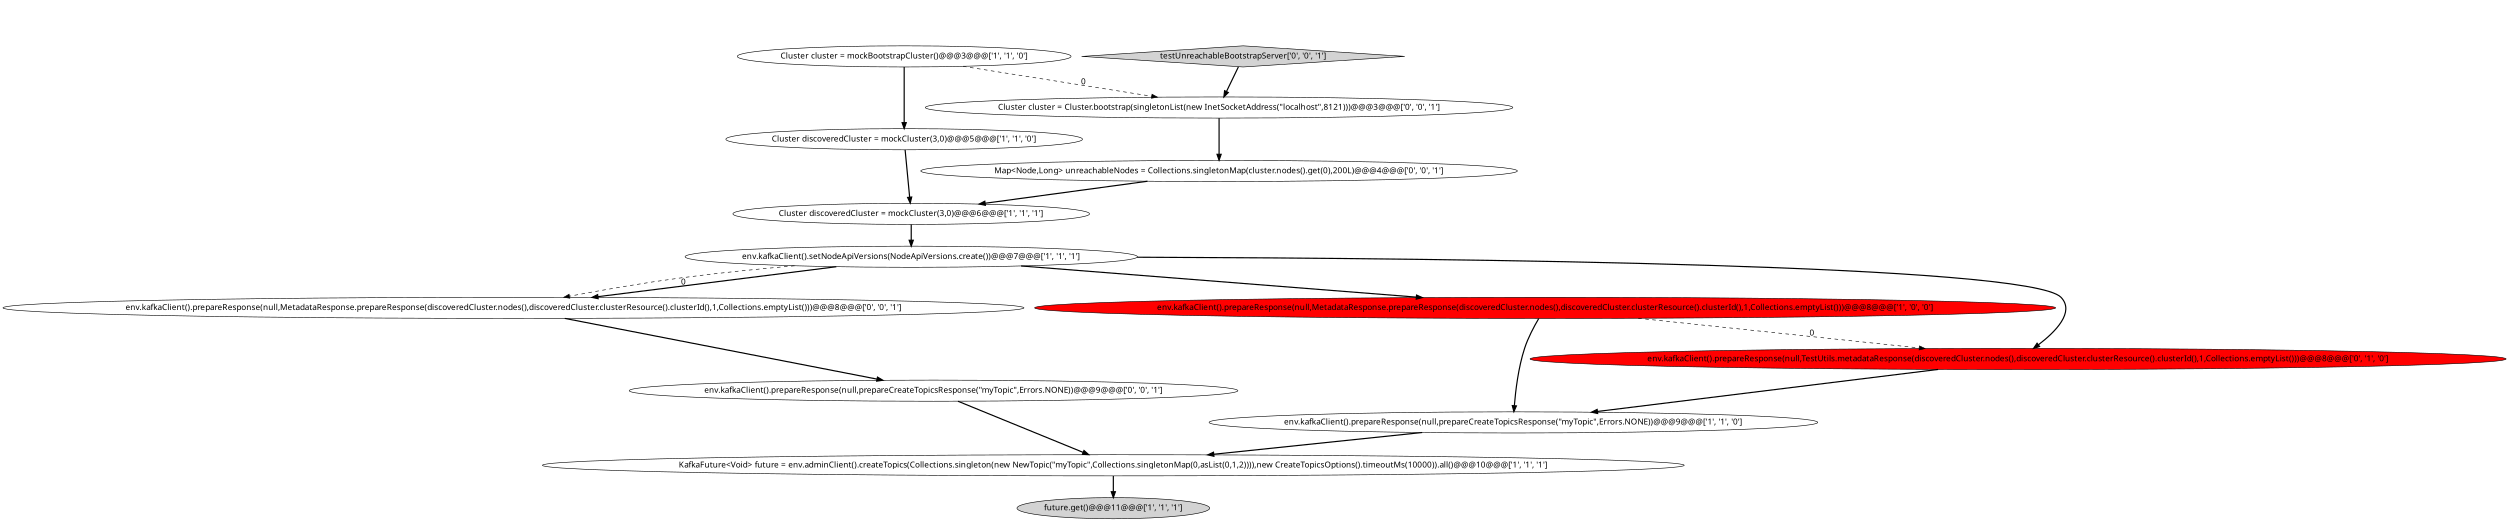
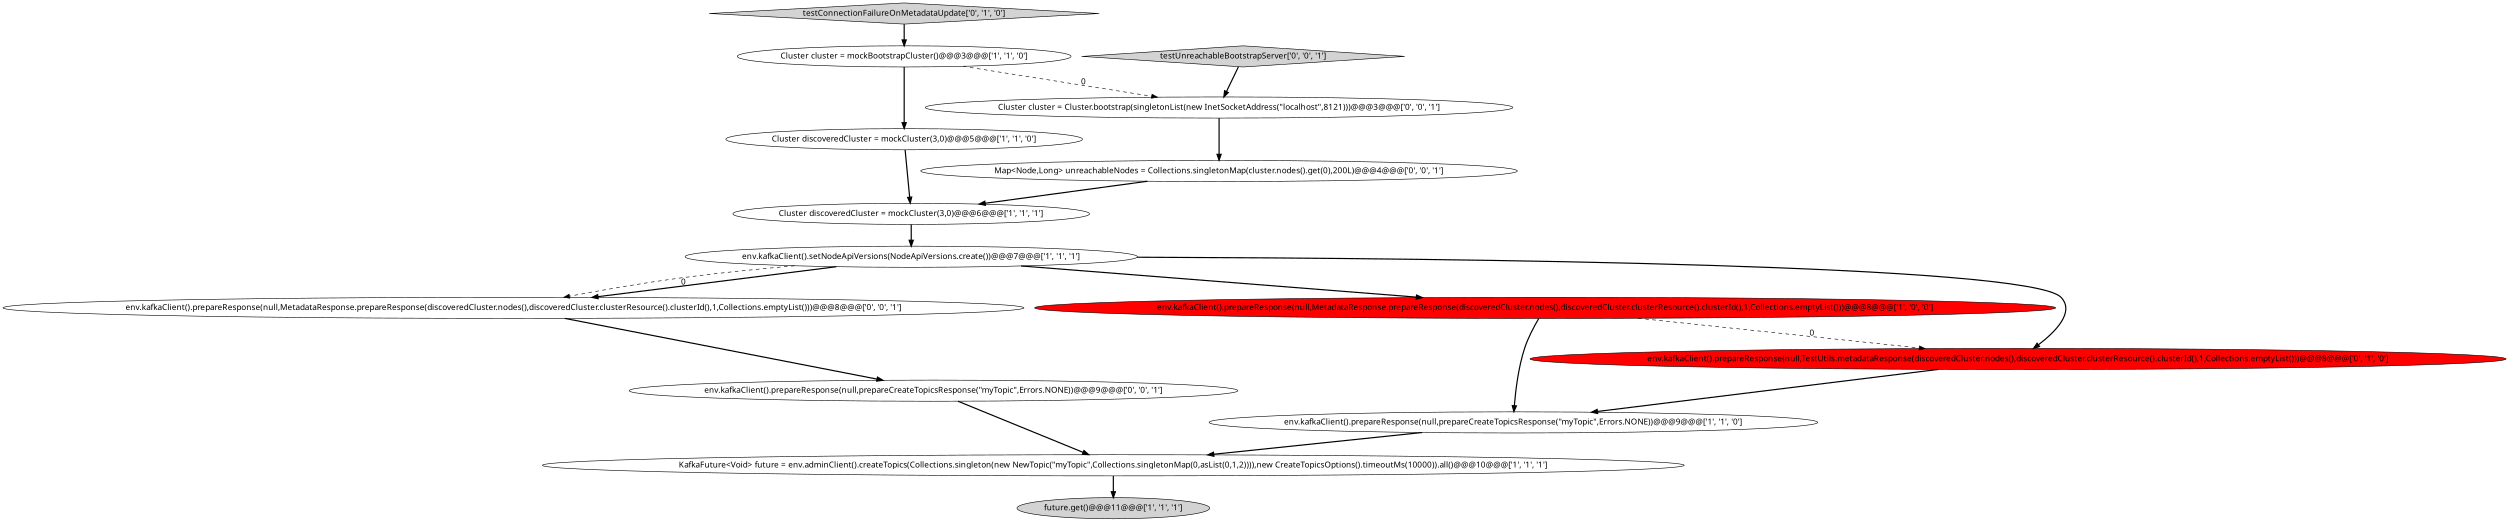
none -> (904, 14)
